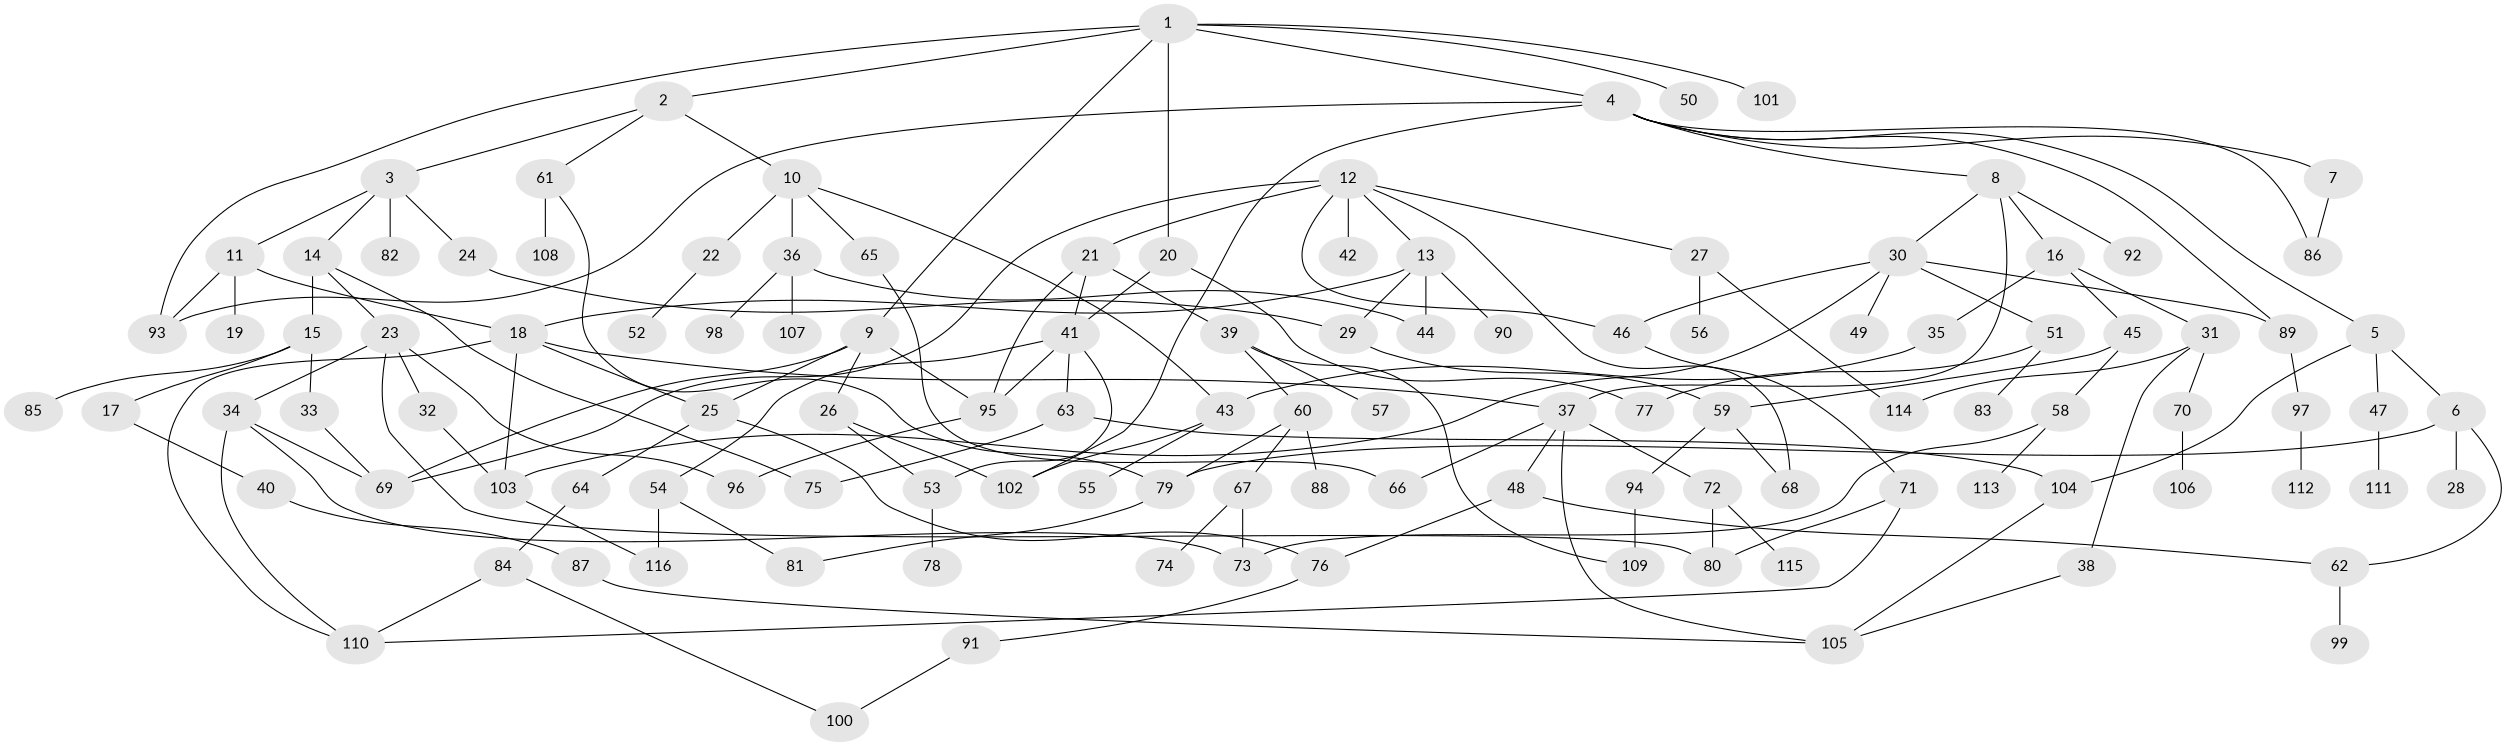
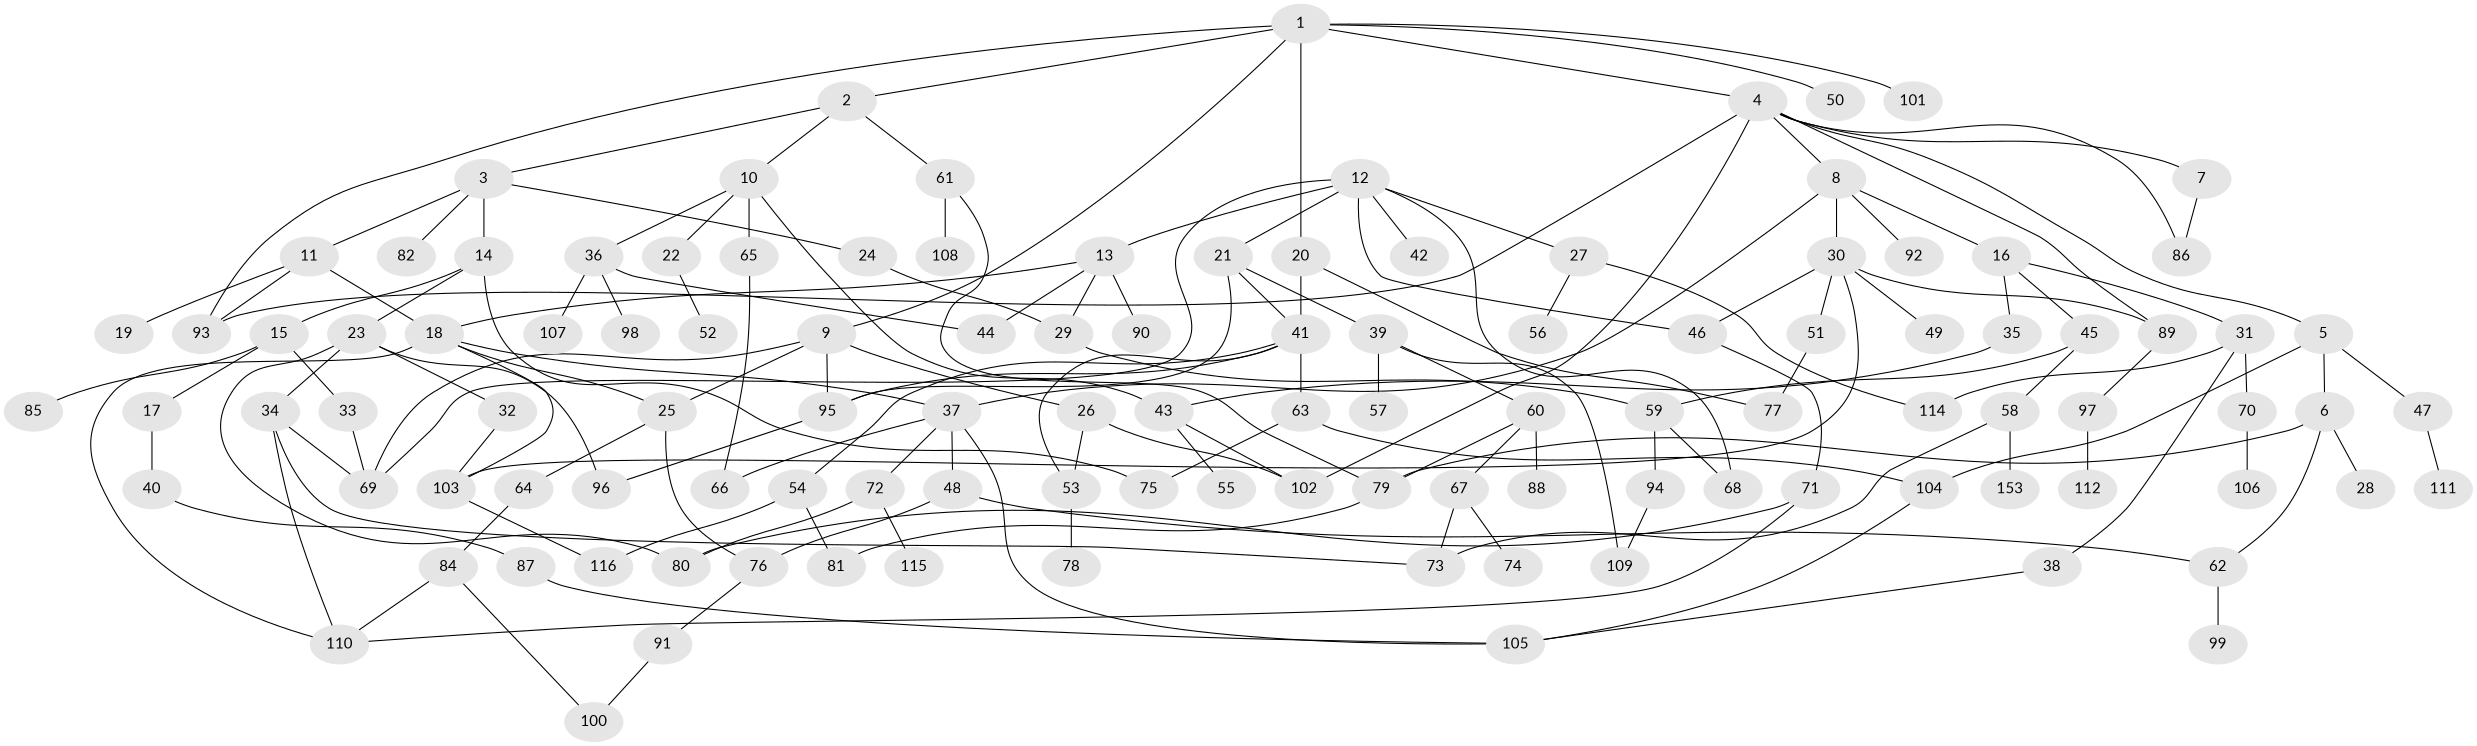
(1983, 412) -> none
(1986, 489) -> (2010, 489)
